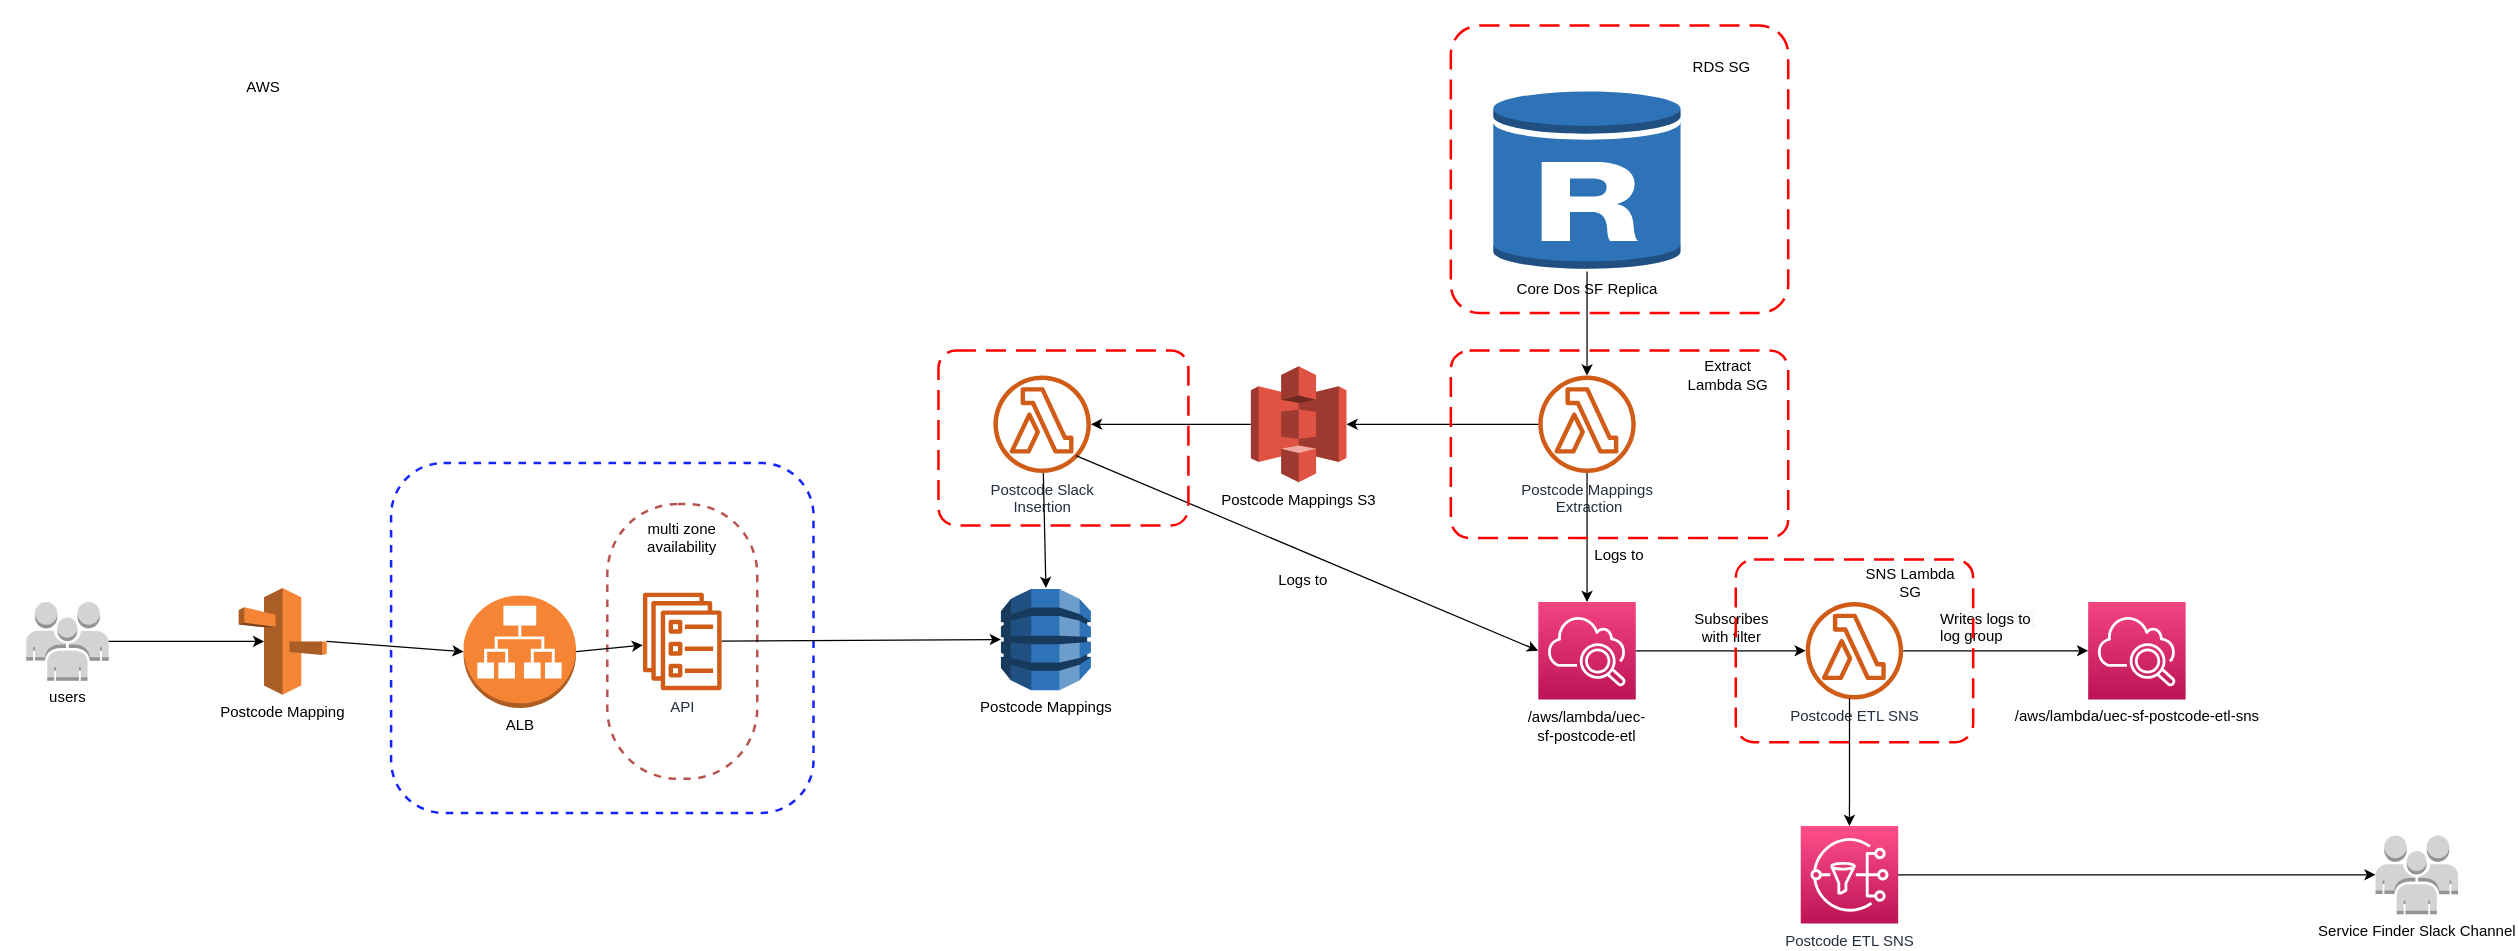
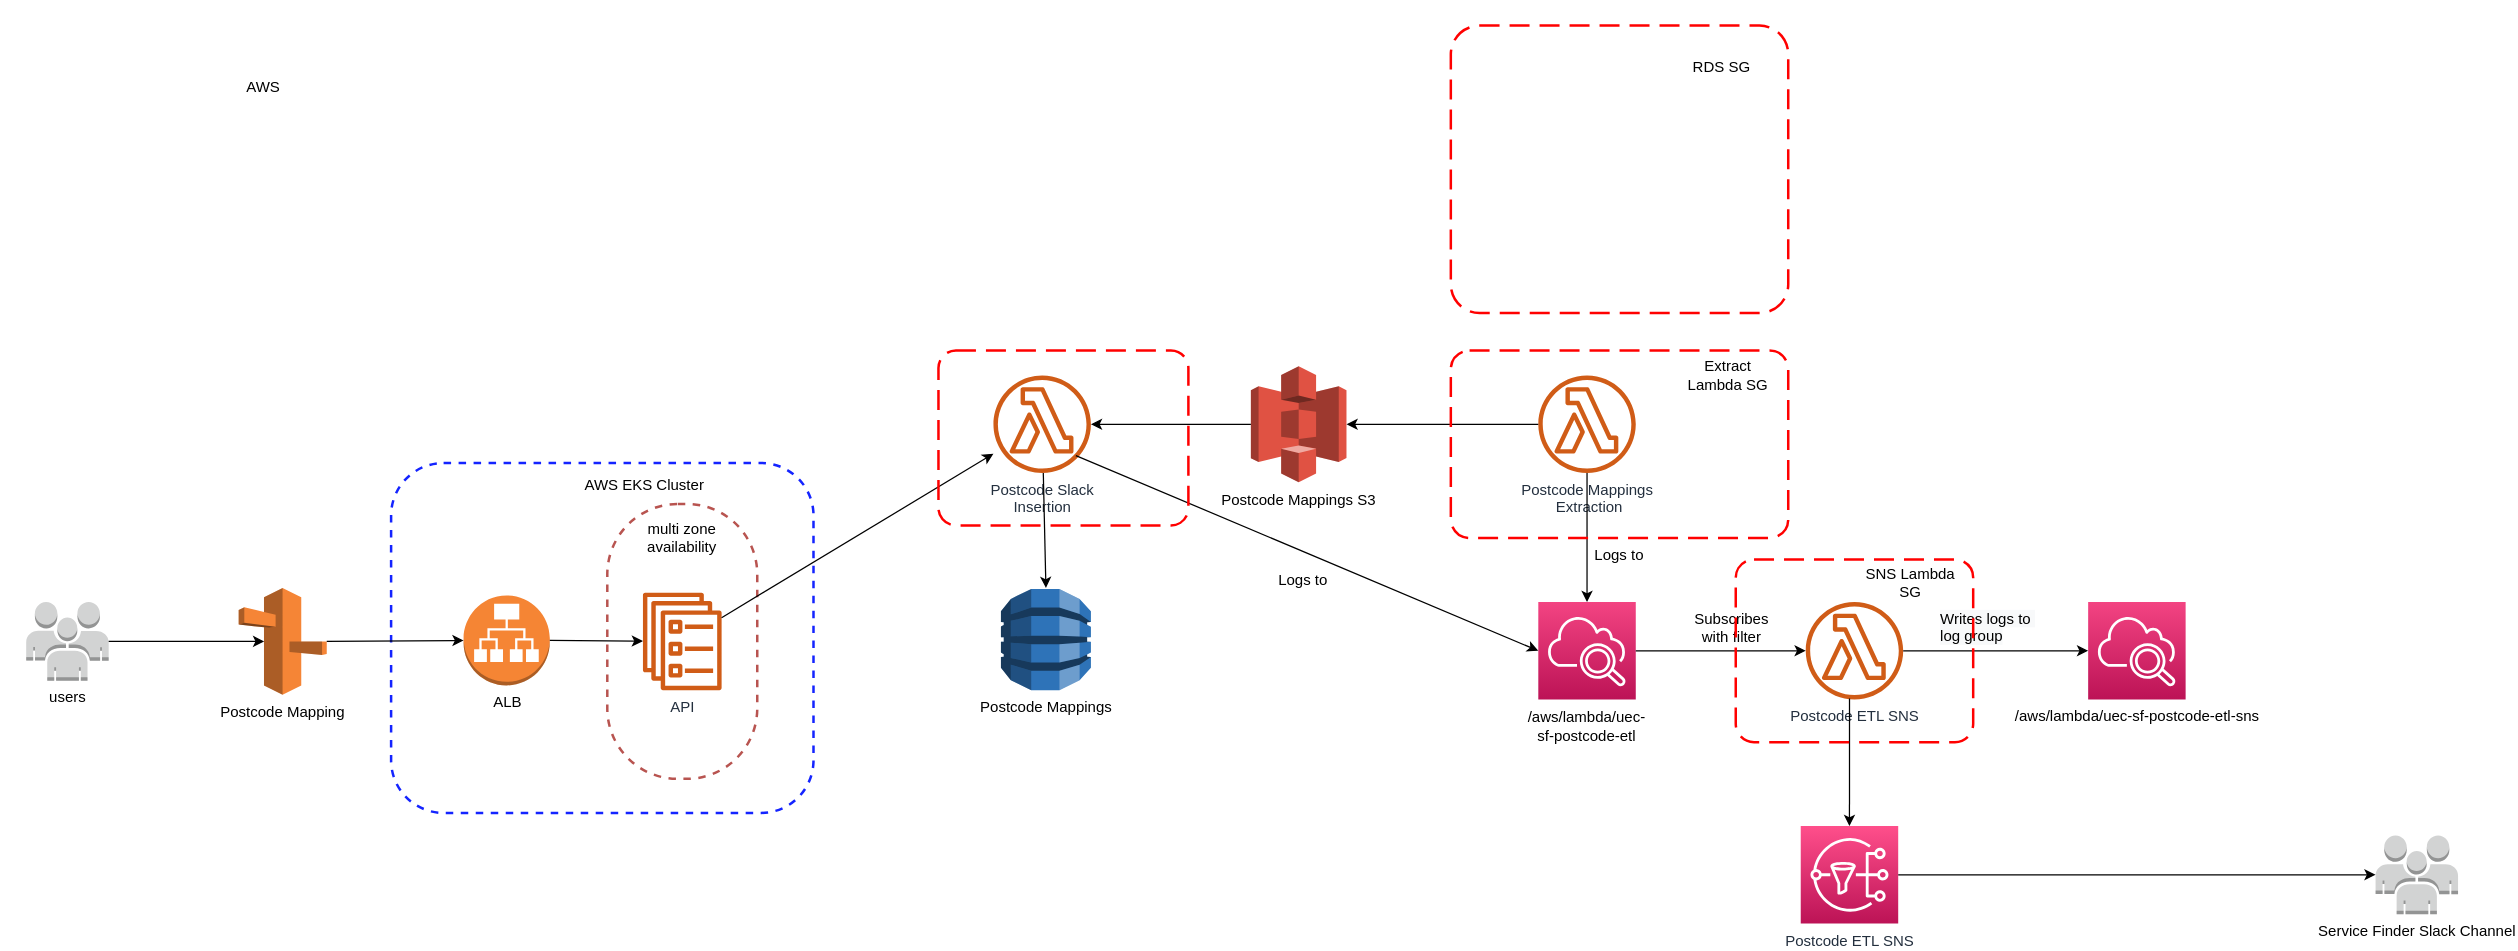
(1587, 180) -> none
(1587, 320) -> none
none -> (644, 486)
(856, 641) -> (853, 538)
(519, 652) -> (506, 641)
